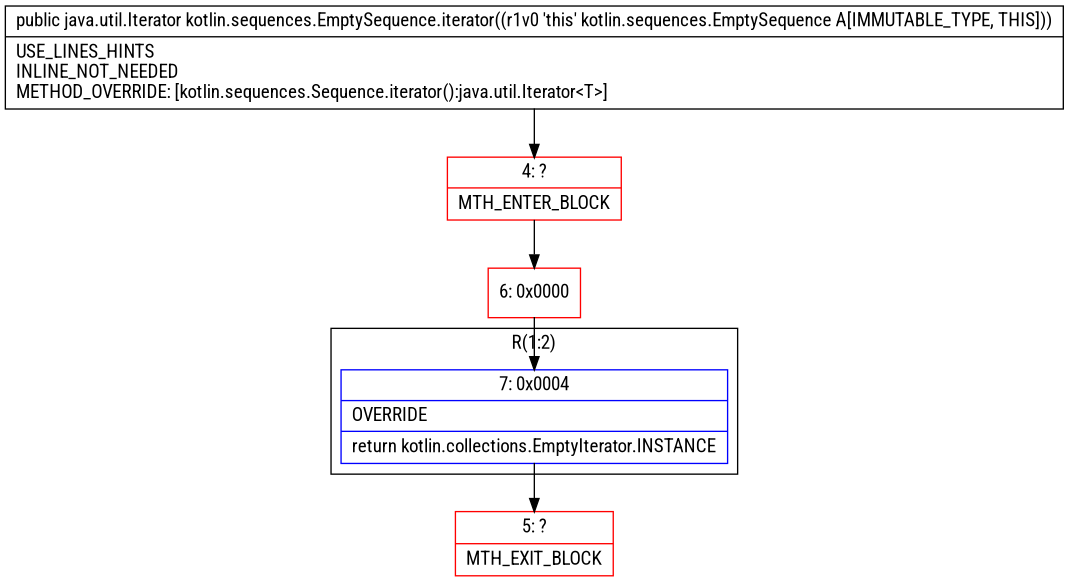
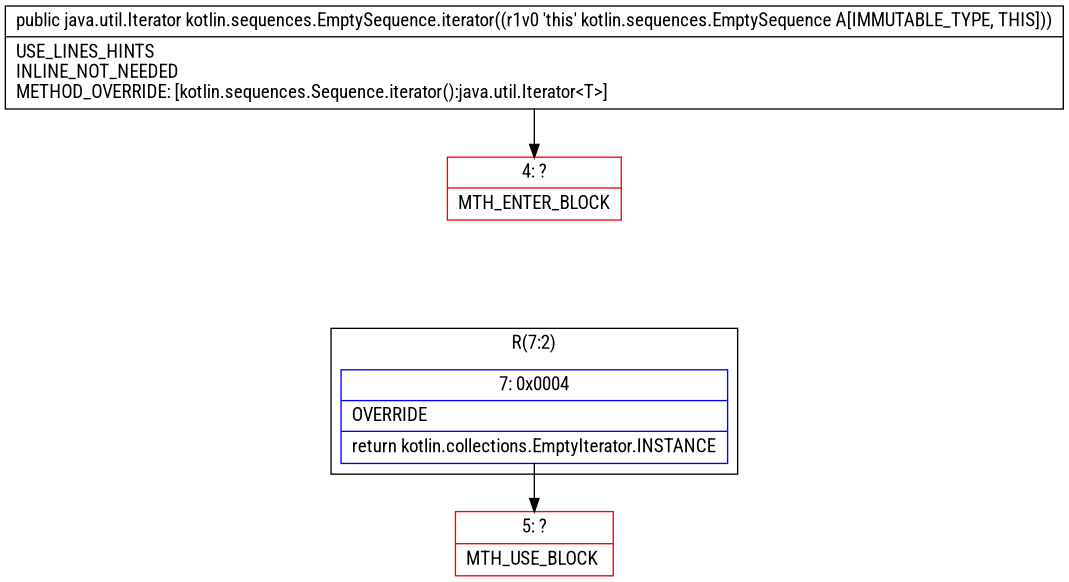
(534, 293) -> none
(534, 344) -> (534, 344)
(534, 559) -> (532, 559)
